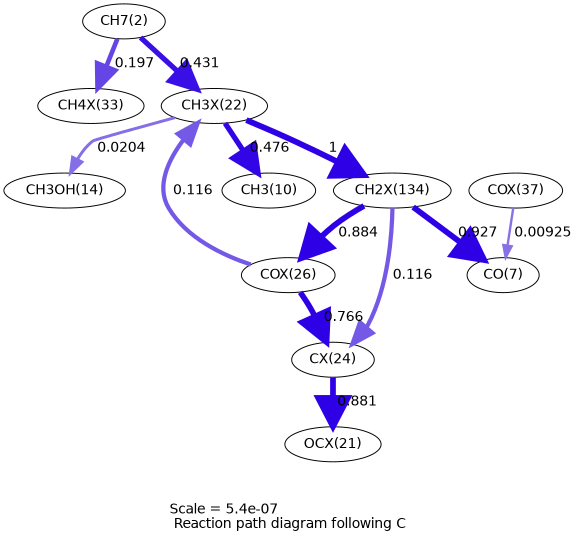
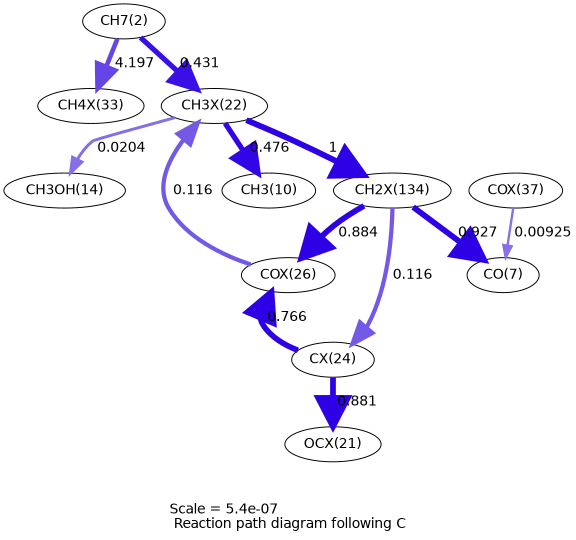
(133, 64) -> (133, 64)
(308, 304) -> (275, 338)
